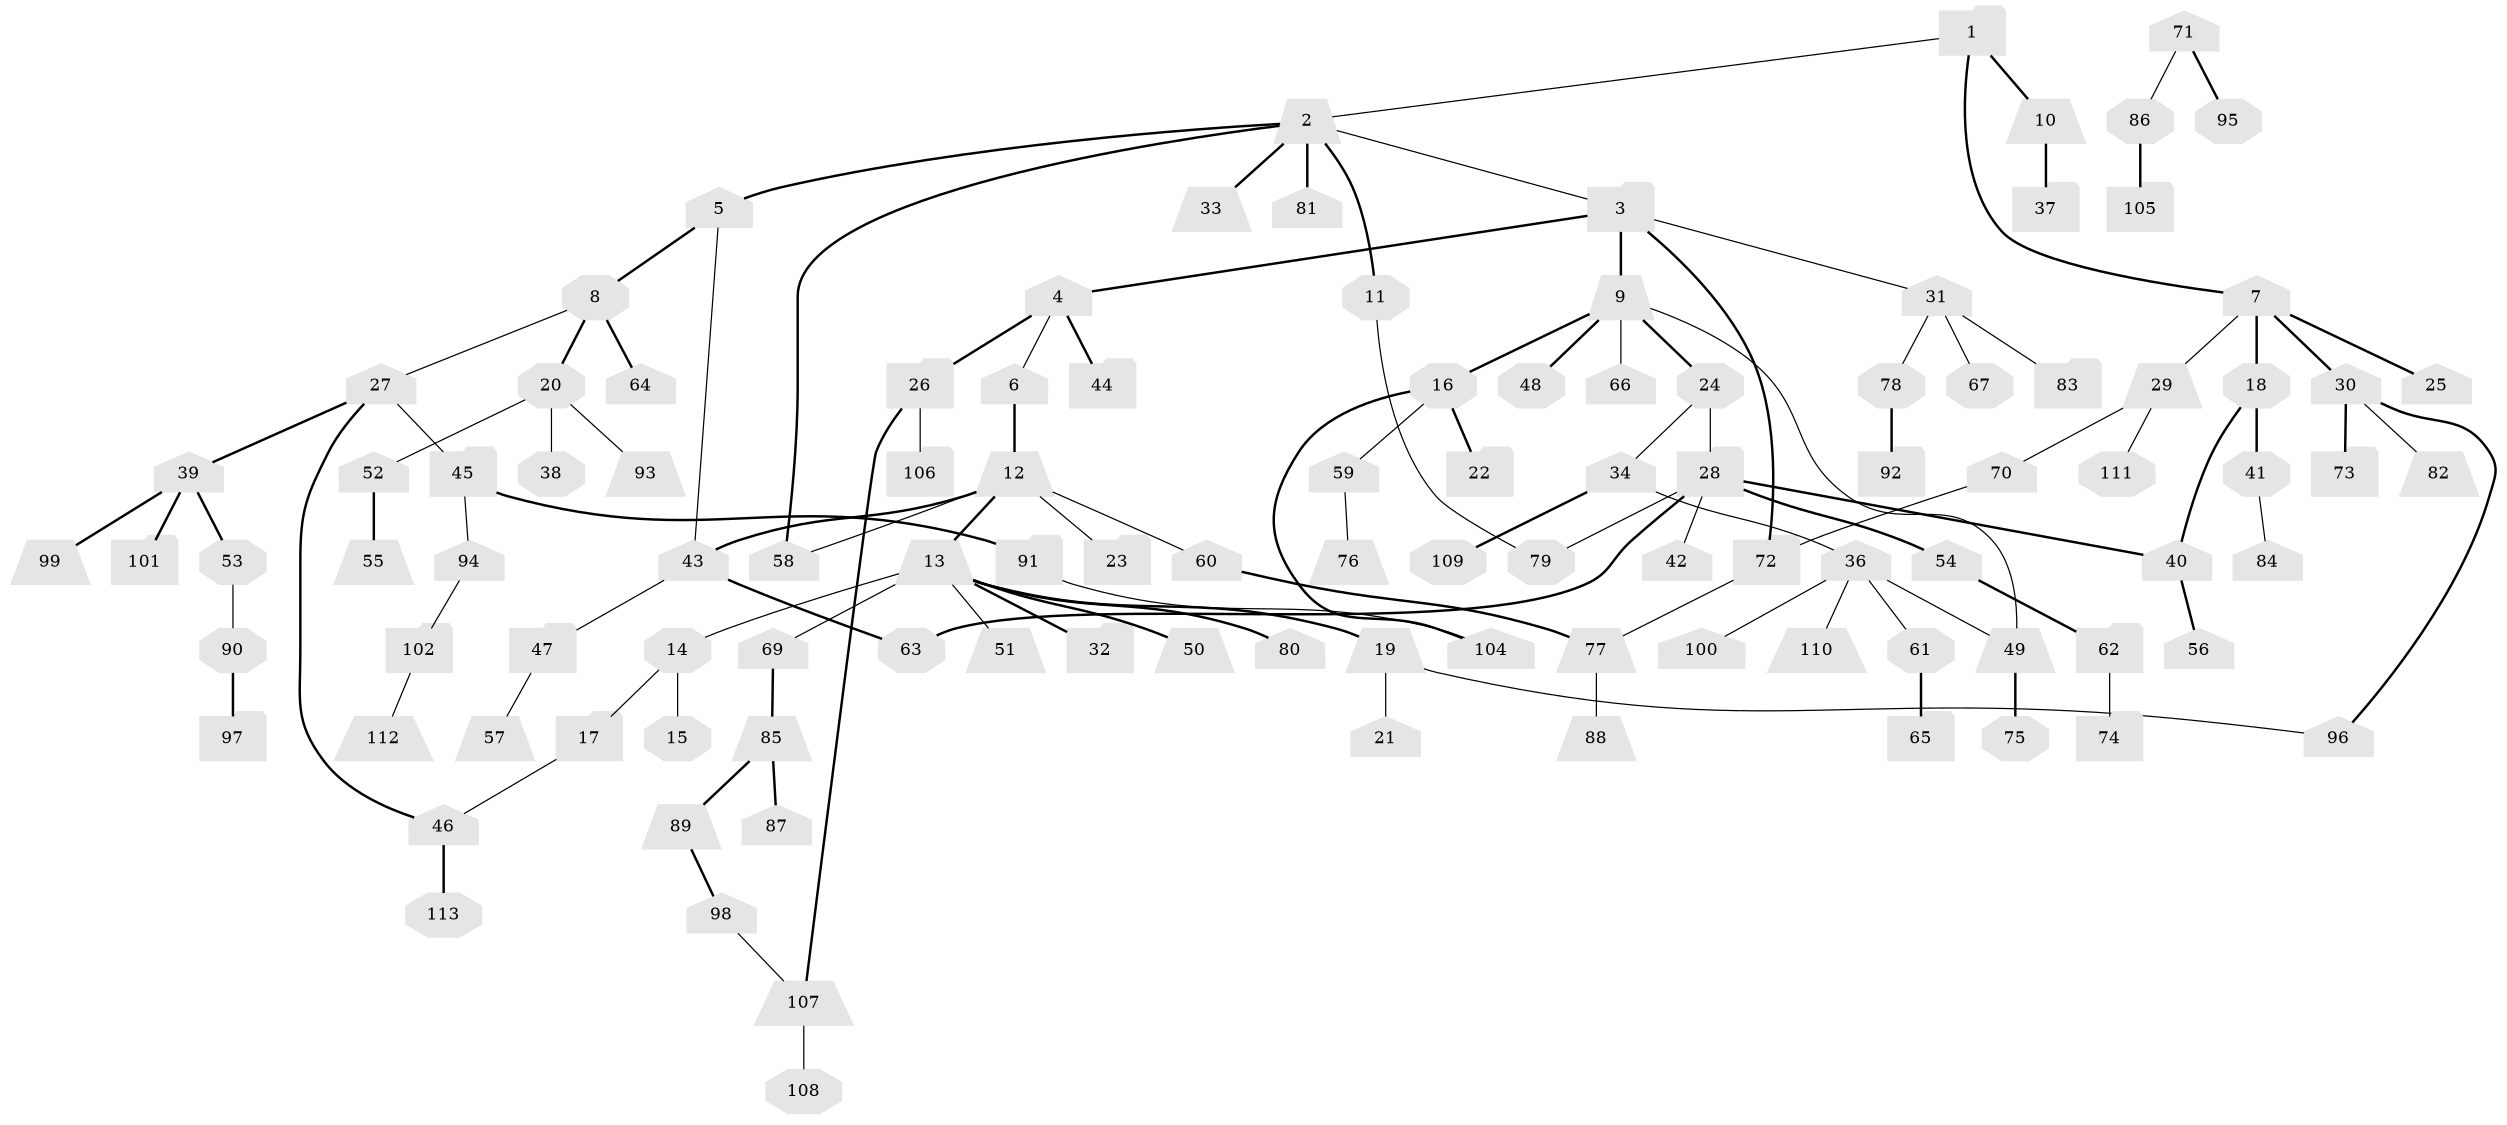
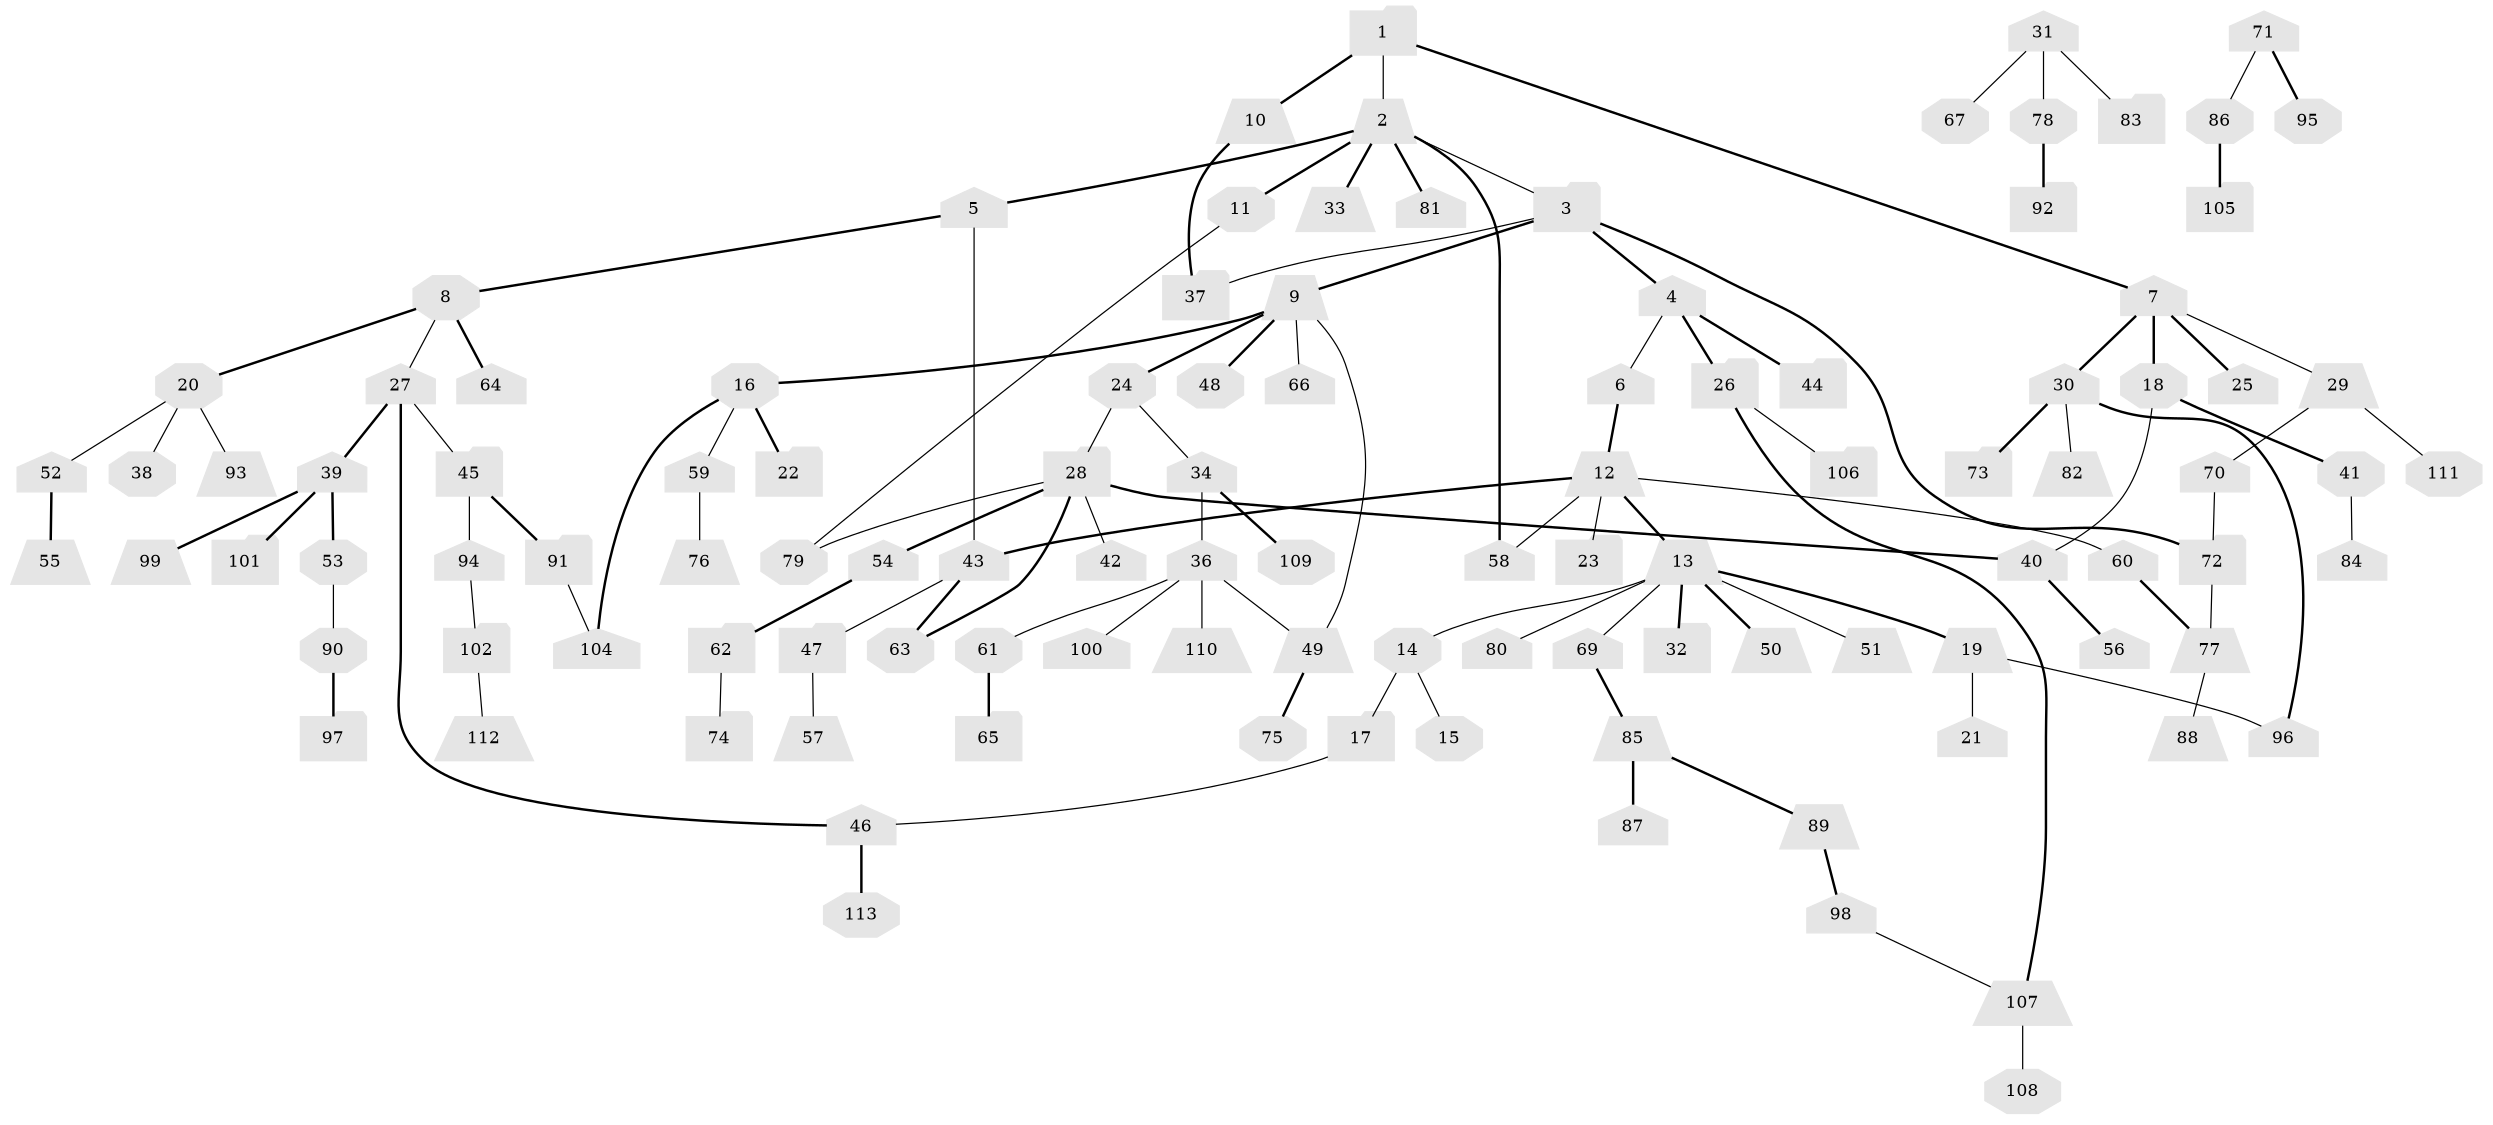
(1781, 254) -> (1381, 248)
(2204, 471) -> (2125, 493)
(1122, 606) -> (1583, 610)
